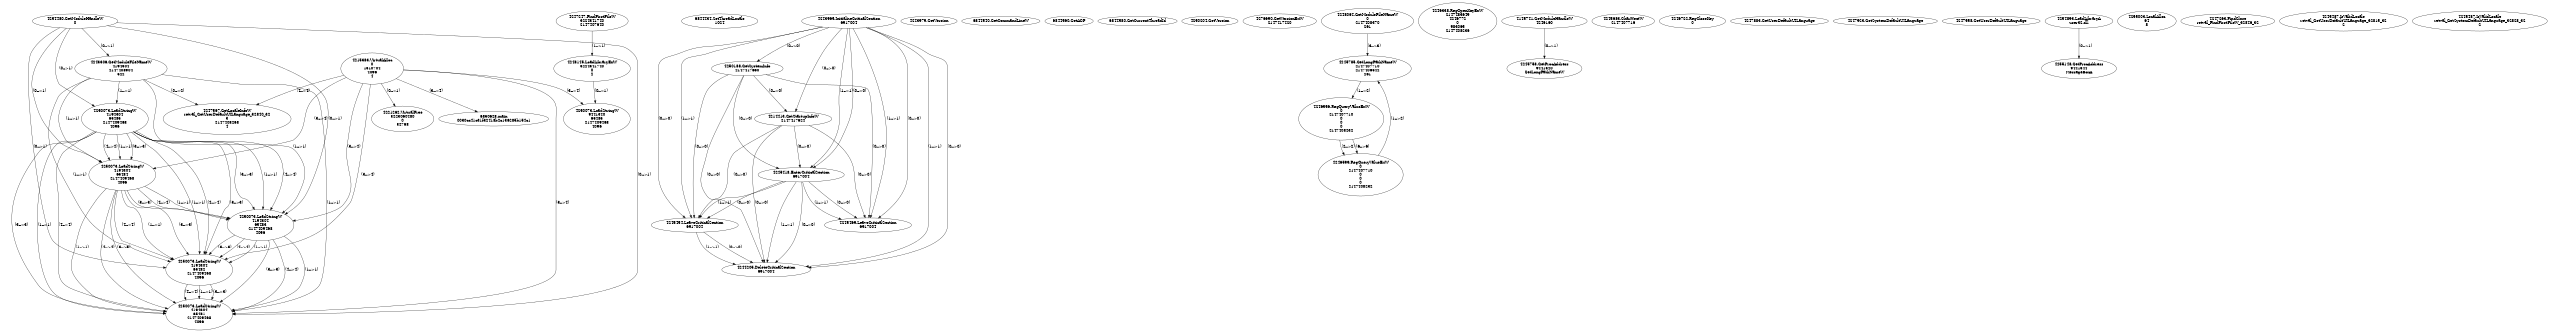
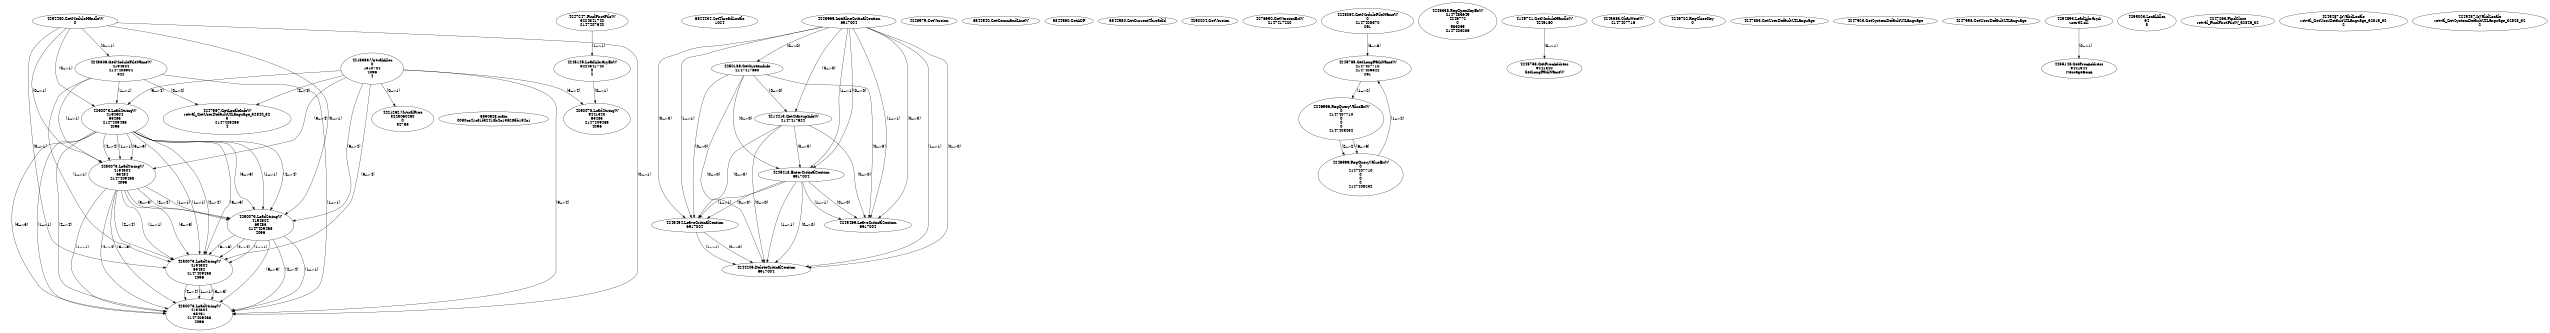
(436, 95) -> (233, 78)
(223, 145) -> none
